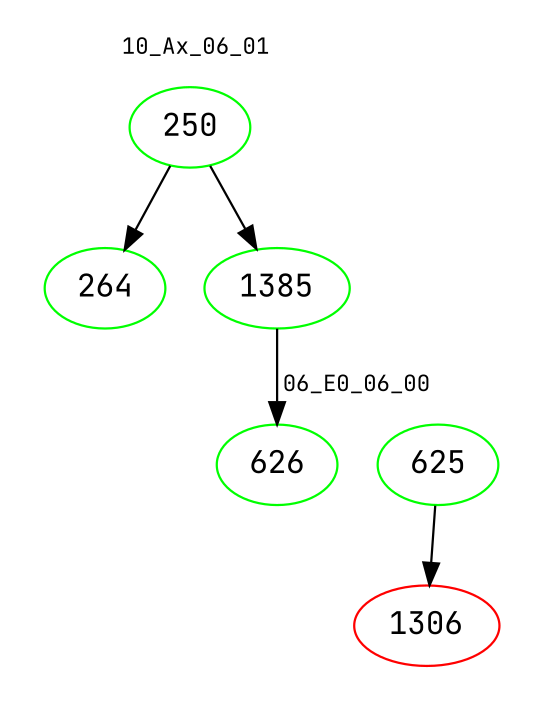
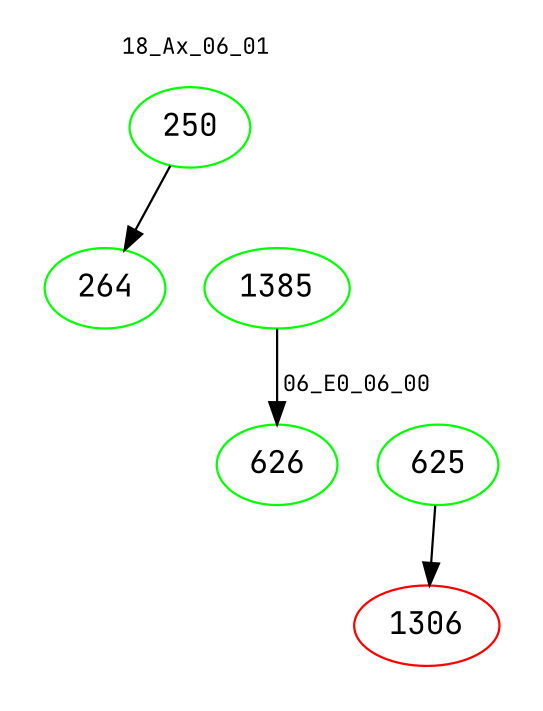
(197, 48) -> (197, 48)
(228, 197) -> none
